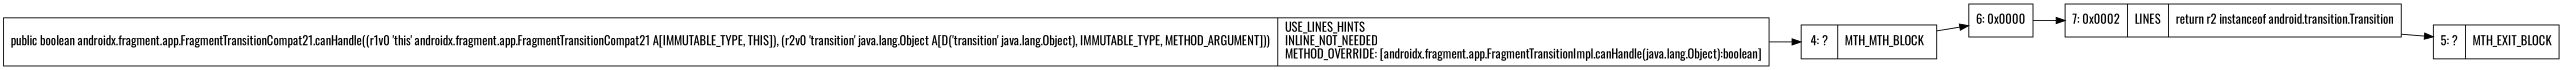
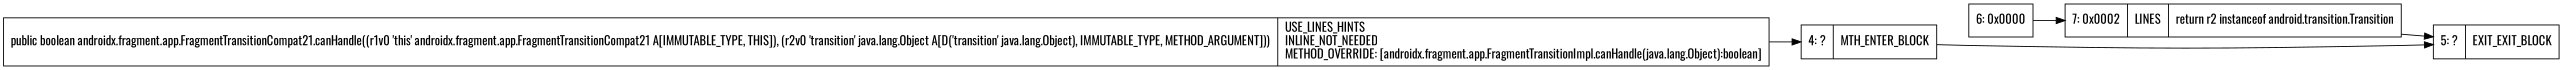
(1948, 29) -> (2181, 48)
(1885, 41) -> (1885, 41)
(2512, 41) -> (2512, 41)
